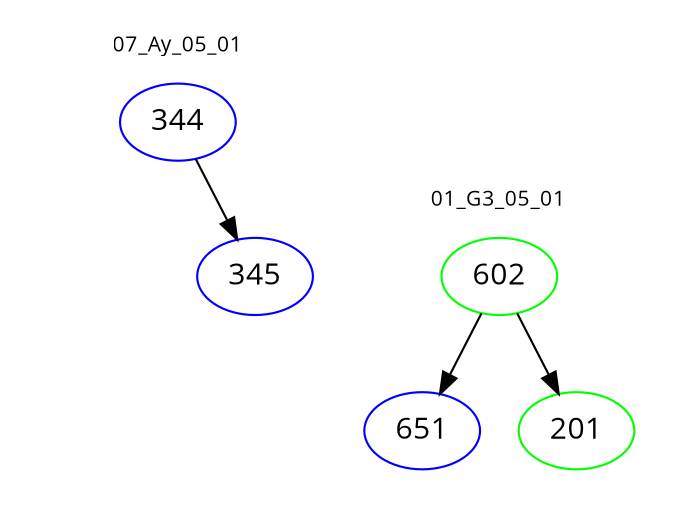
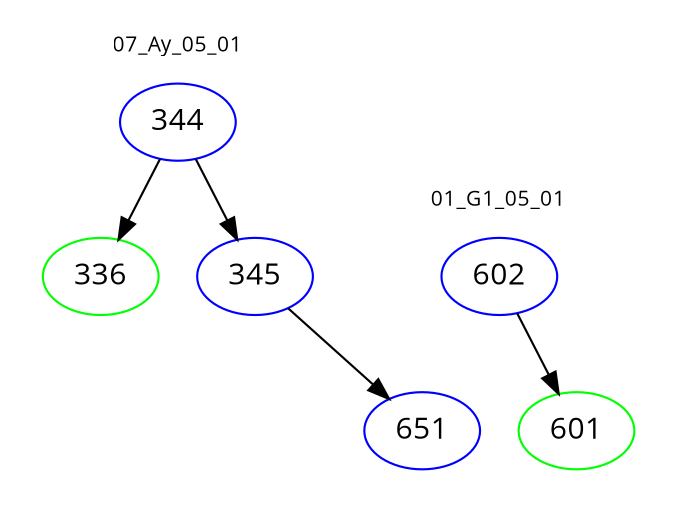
(499, 200) -> (499, 200)
none -> (101, 276)
(499, 276) -> (499, 276)
(466, 344) -> (331, 346)
(576, 431) -> (576, 431)
